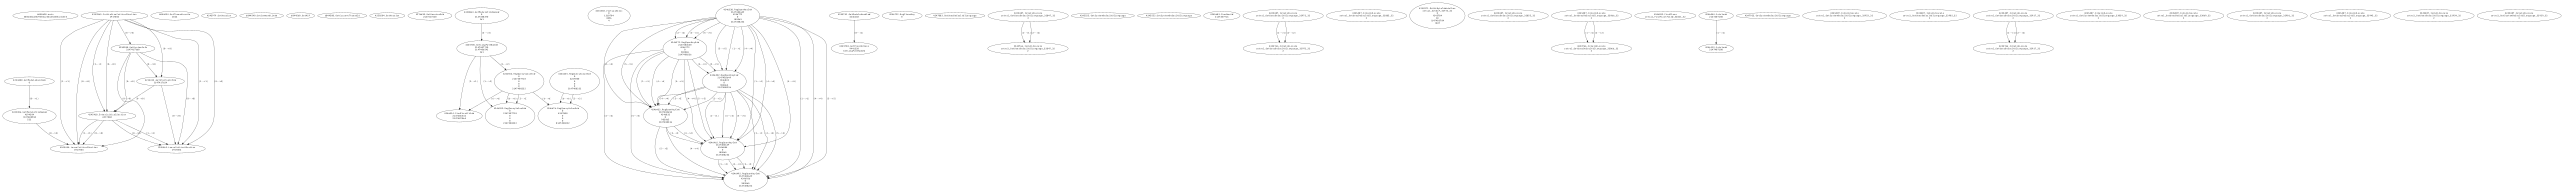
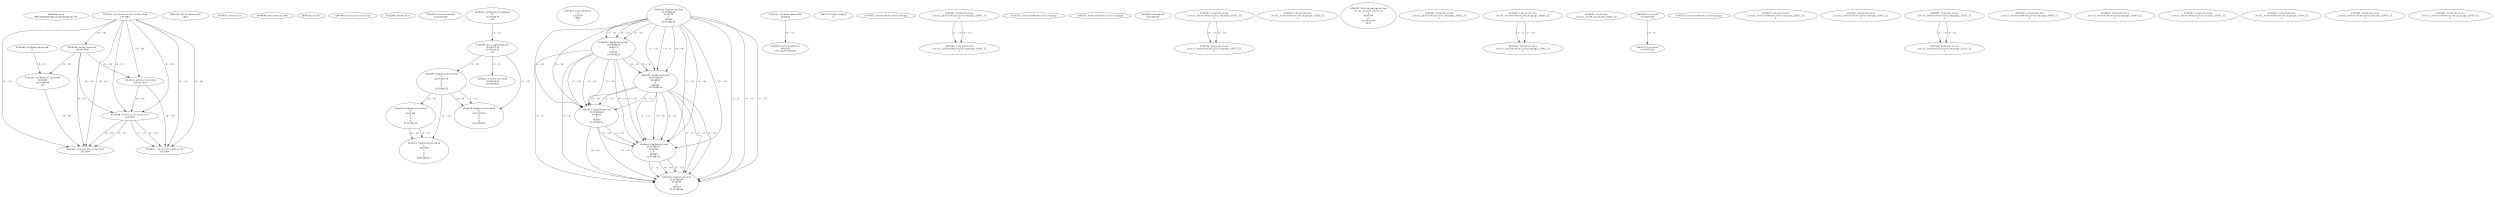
(187, 81) -> (63, 62)
(487, 100) -> (427, 98)
